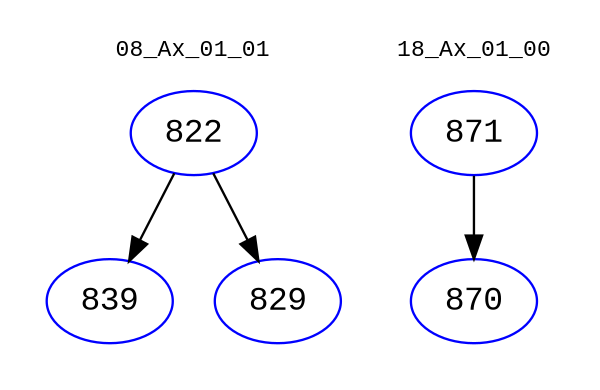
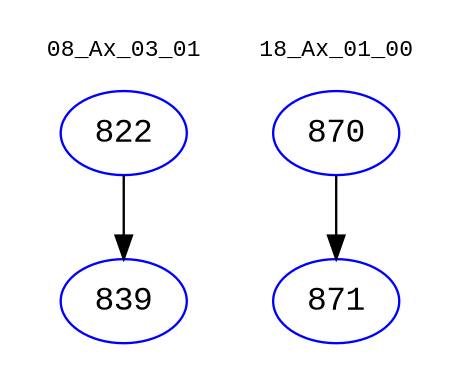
(194, 50) -> (125, 50)
(474, 206) -> (336, 206)
(278, 301) -> none
